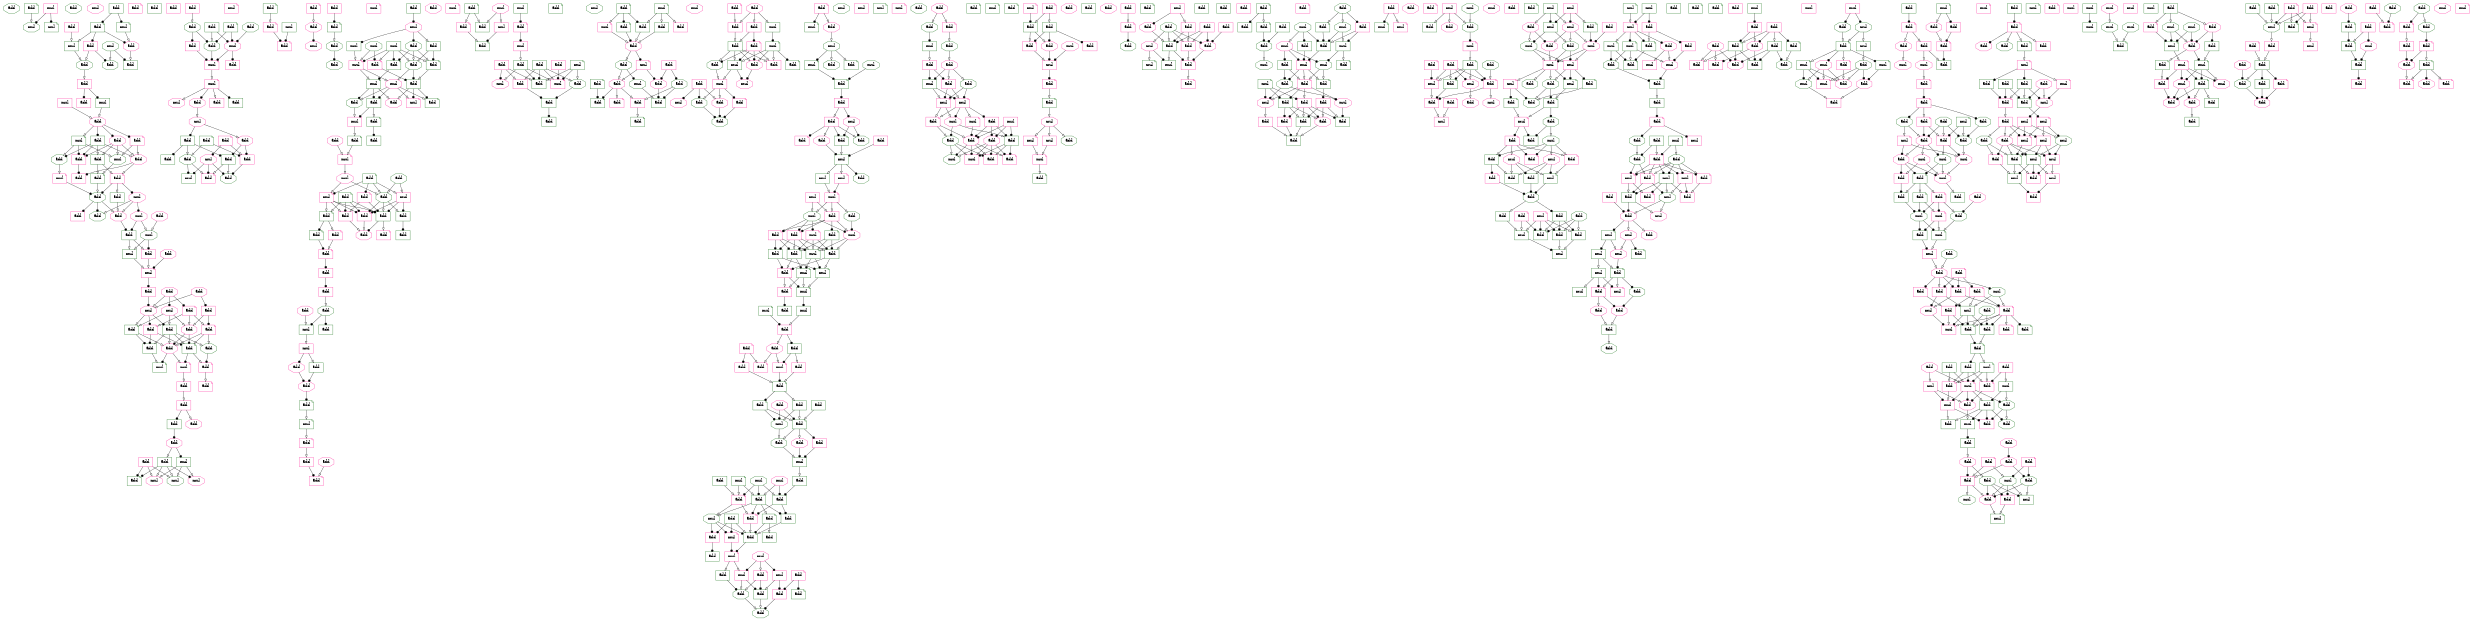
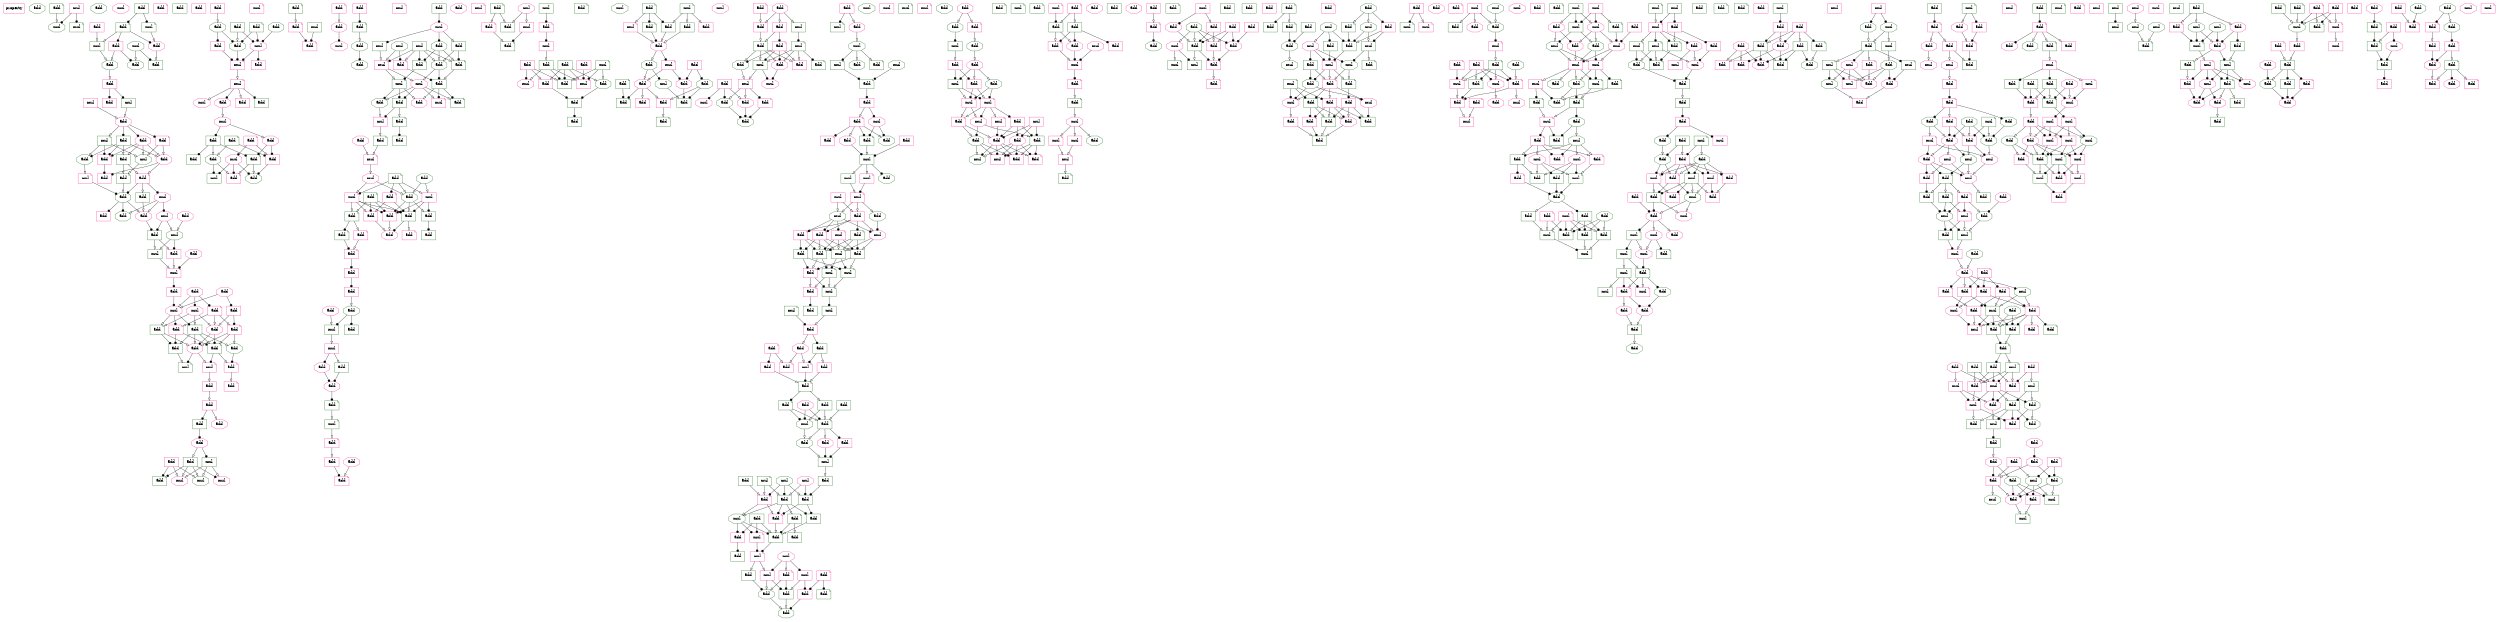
none -> (14, 8)
